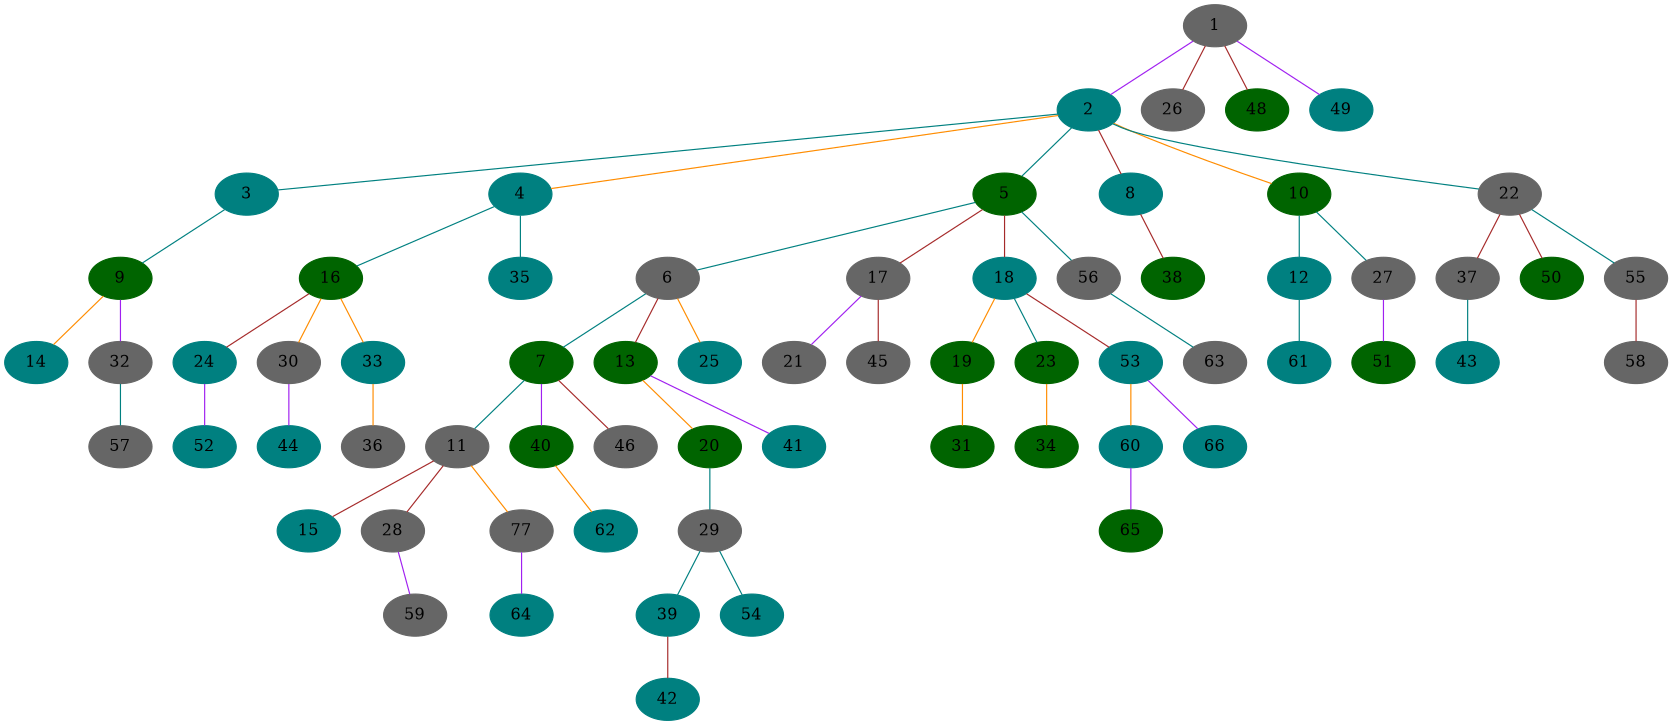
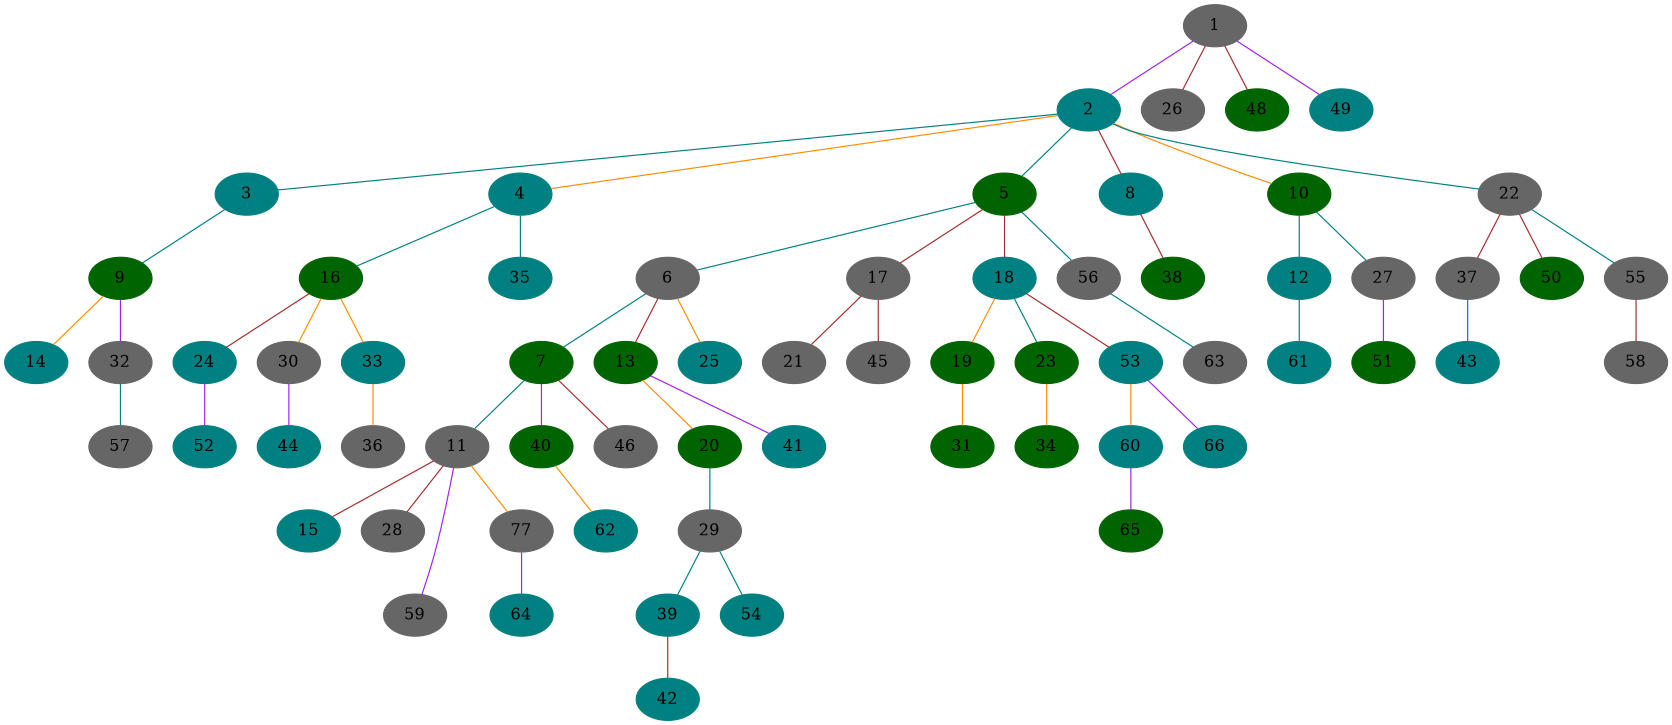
(836, 320) -> (836, 320)
(404, 573) -> (440, 532)
